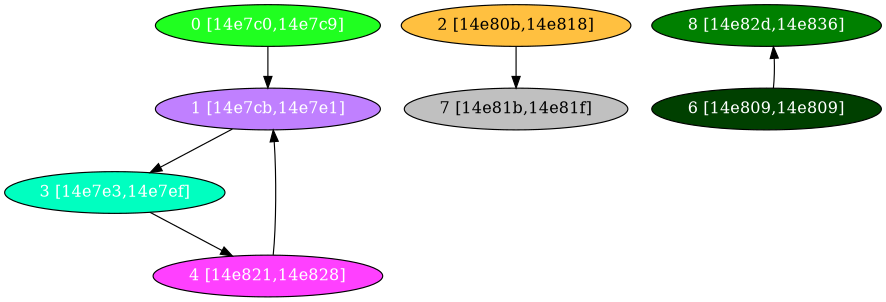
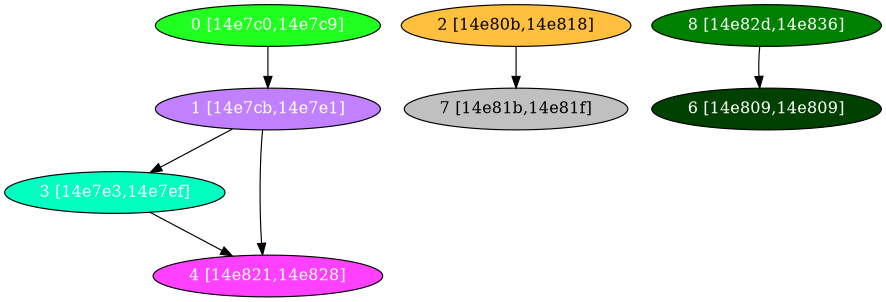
(774, 73) -> (759, 62)
(276, 198) -> (260, 187)
